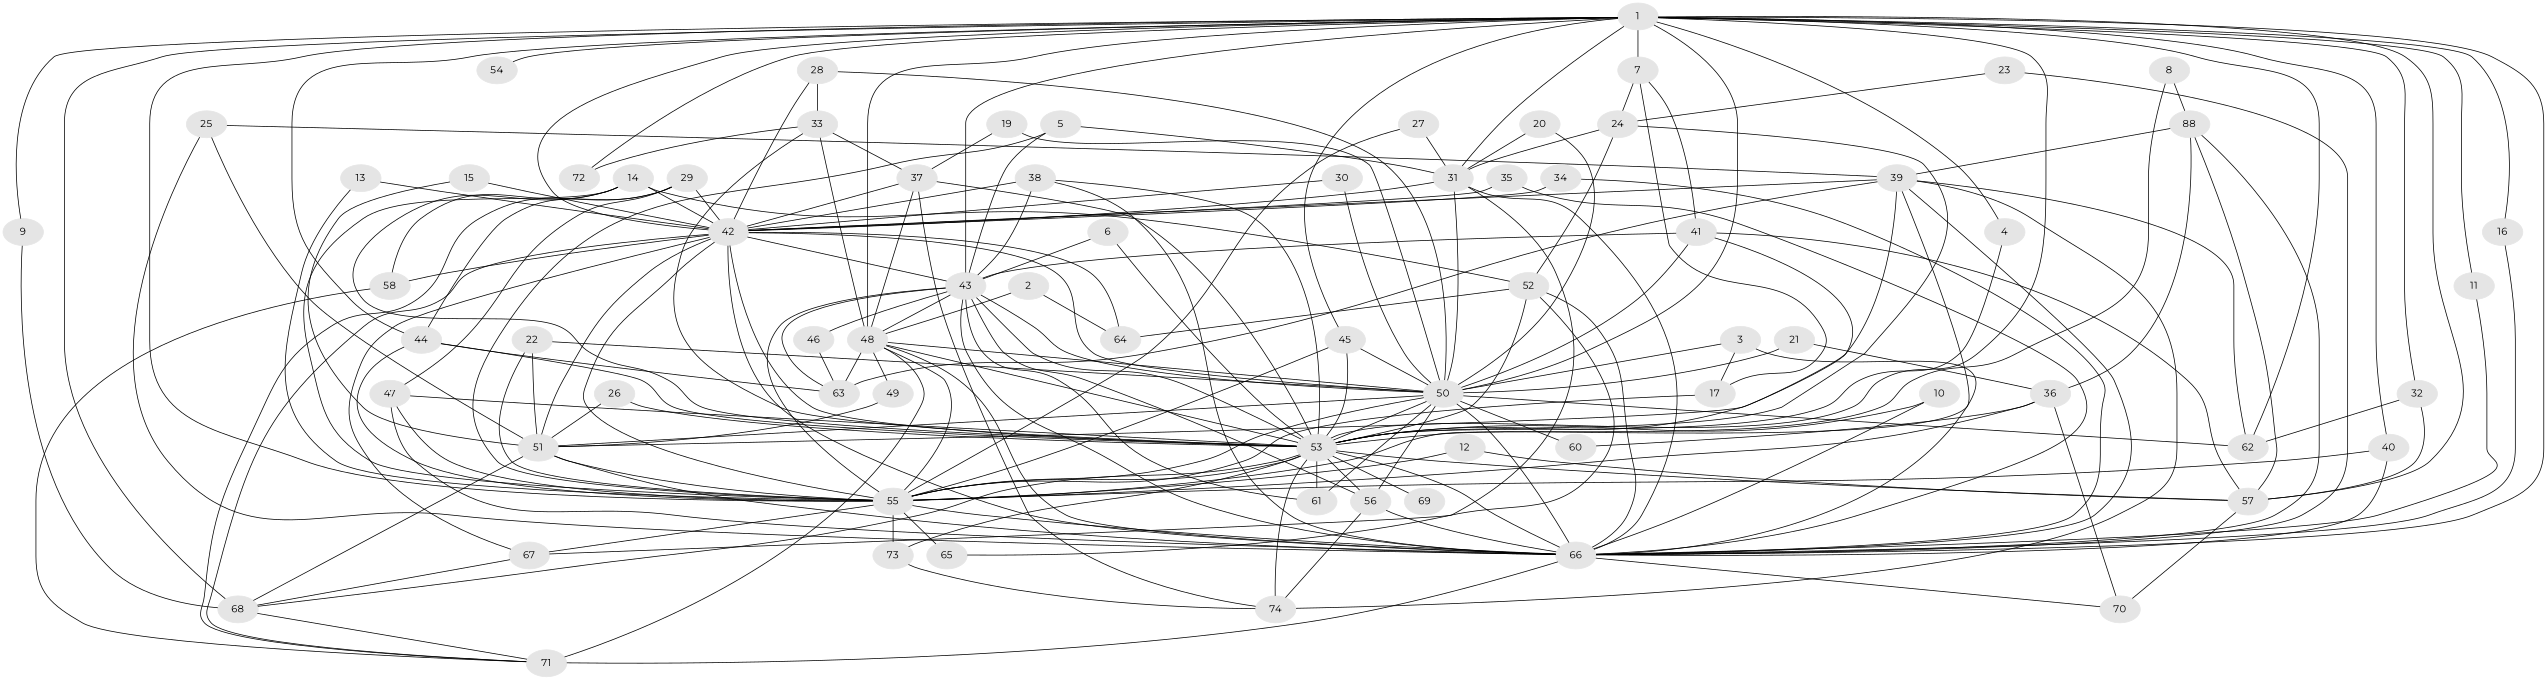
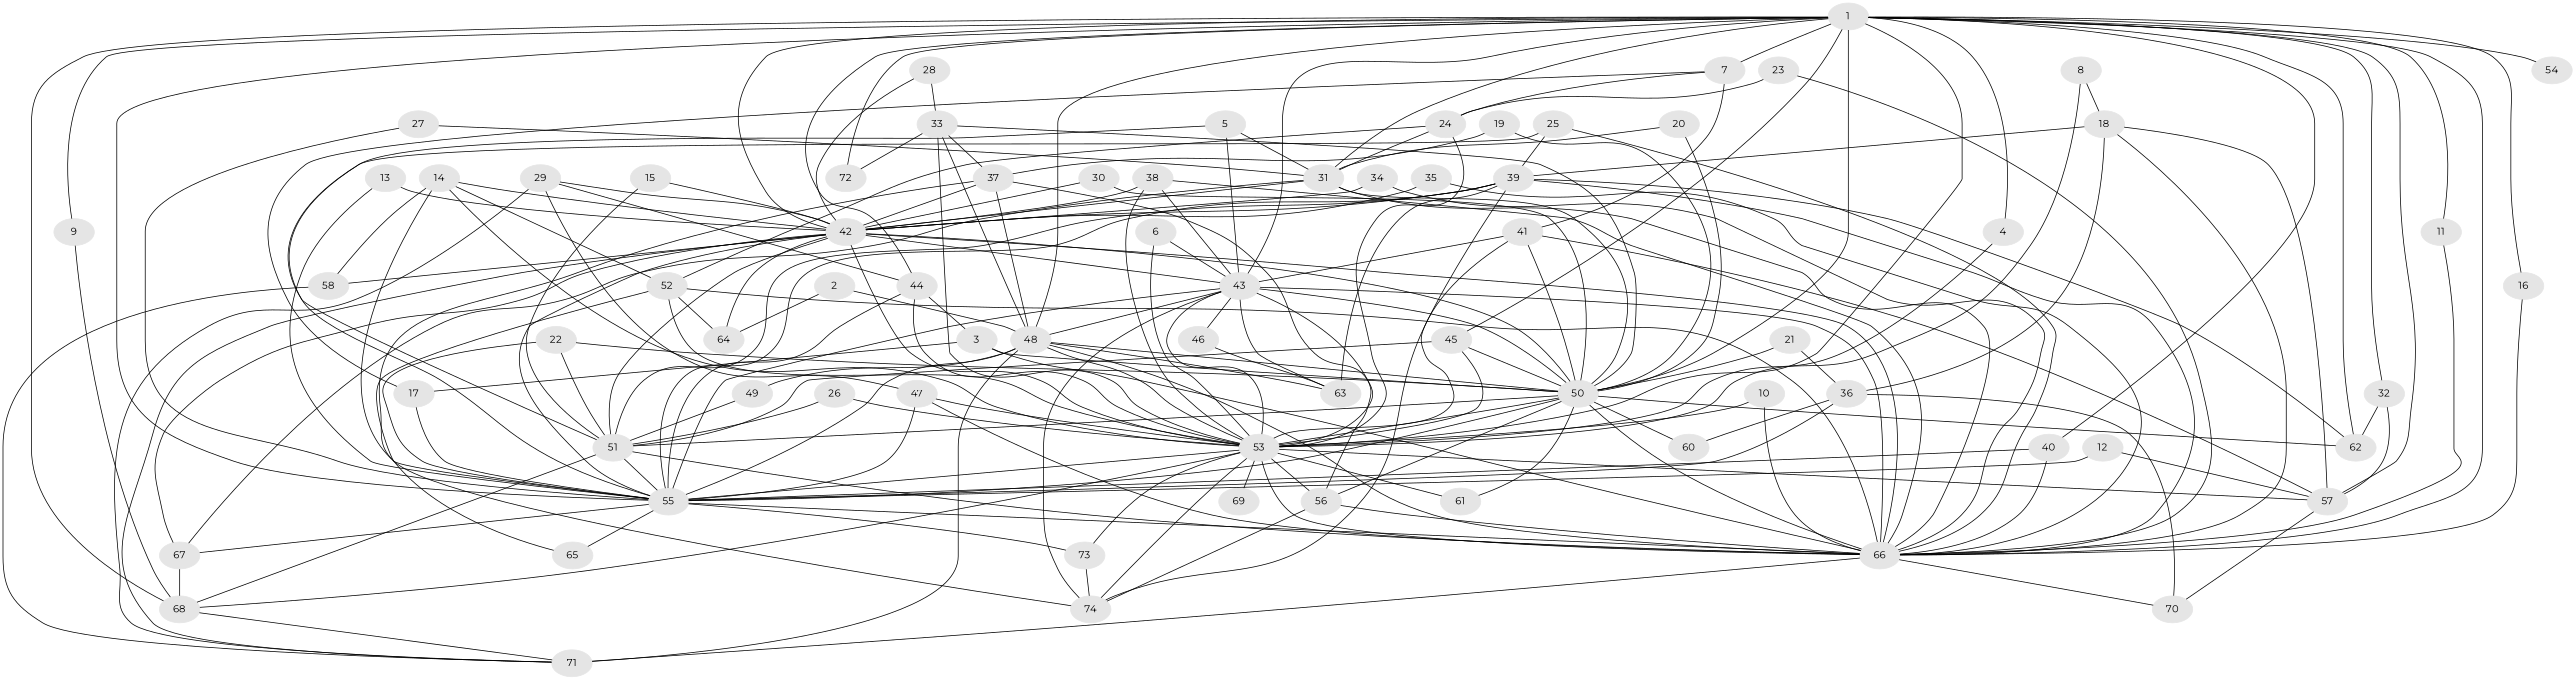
(1231, 111) -> (1368, 148)
(2190, 124) -> (2104, 124)
(602, 366) -> (954, 319)
(1108, 426) -> (1050, 413)
(1122, 428) -> (1065, 363)
